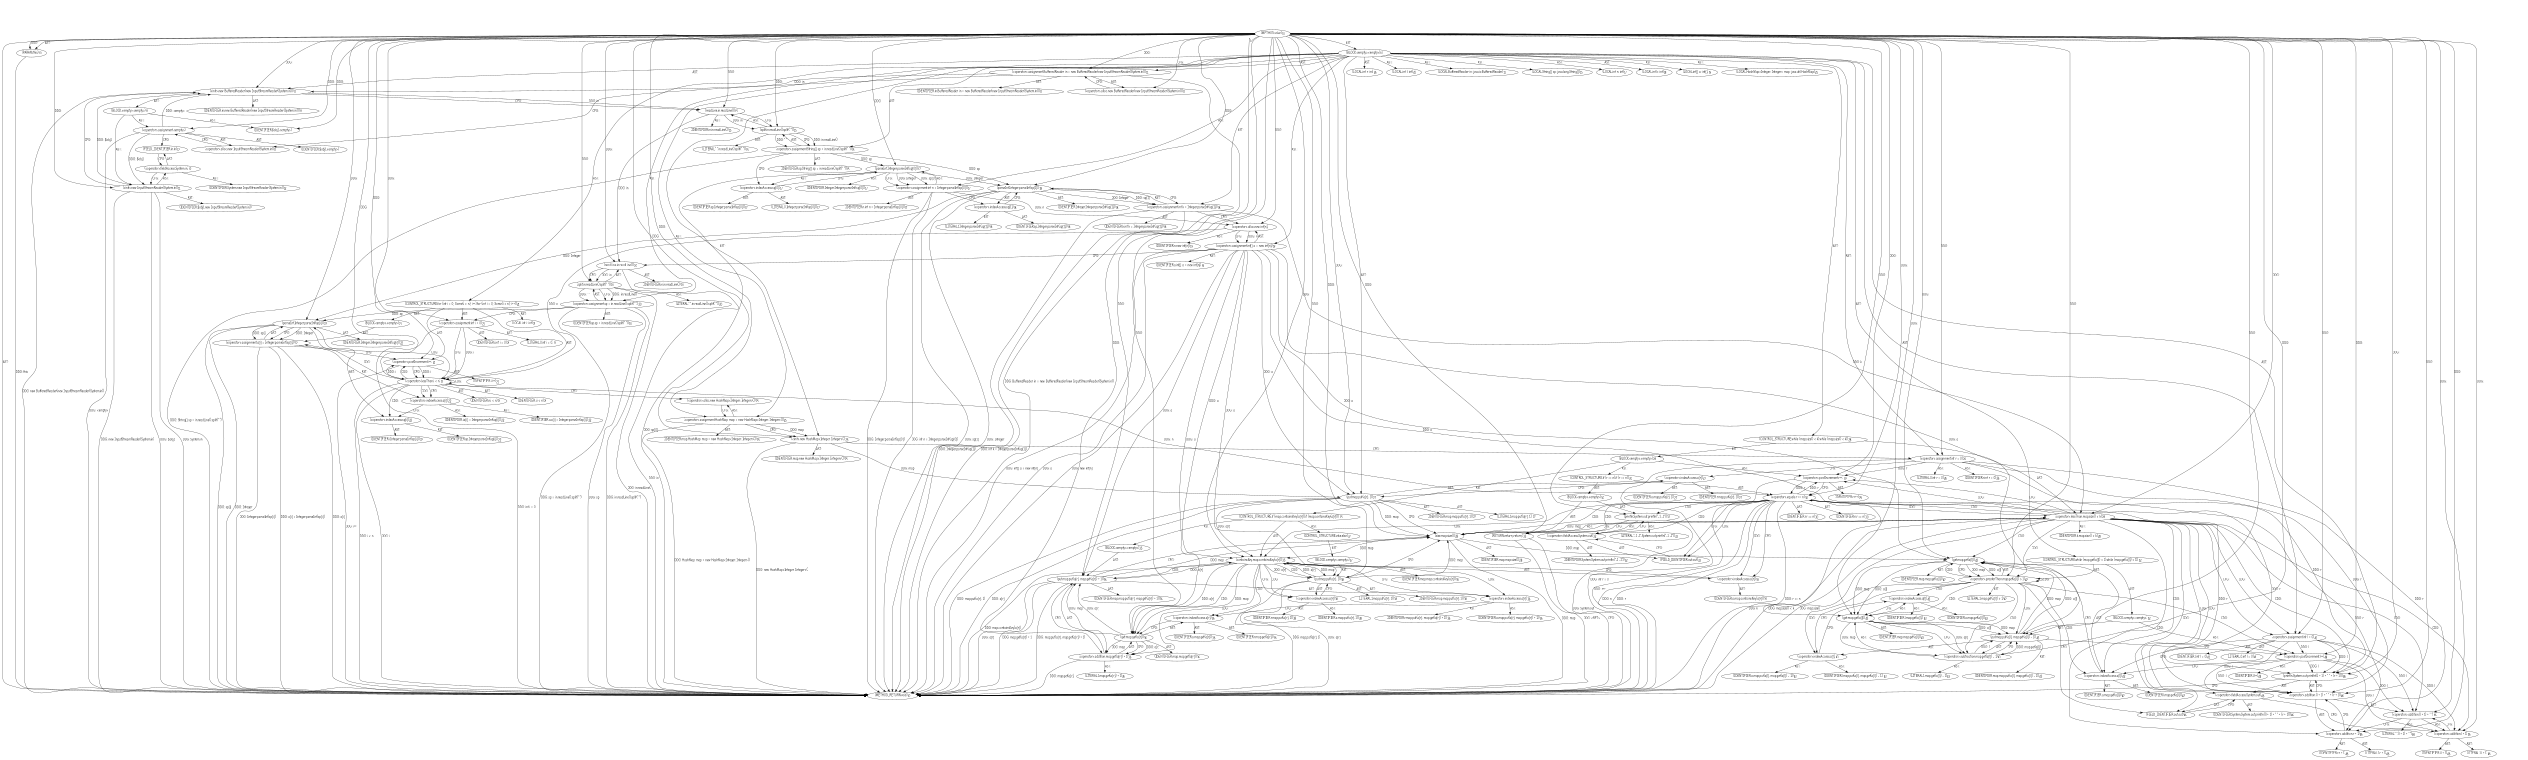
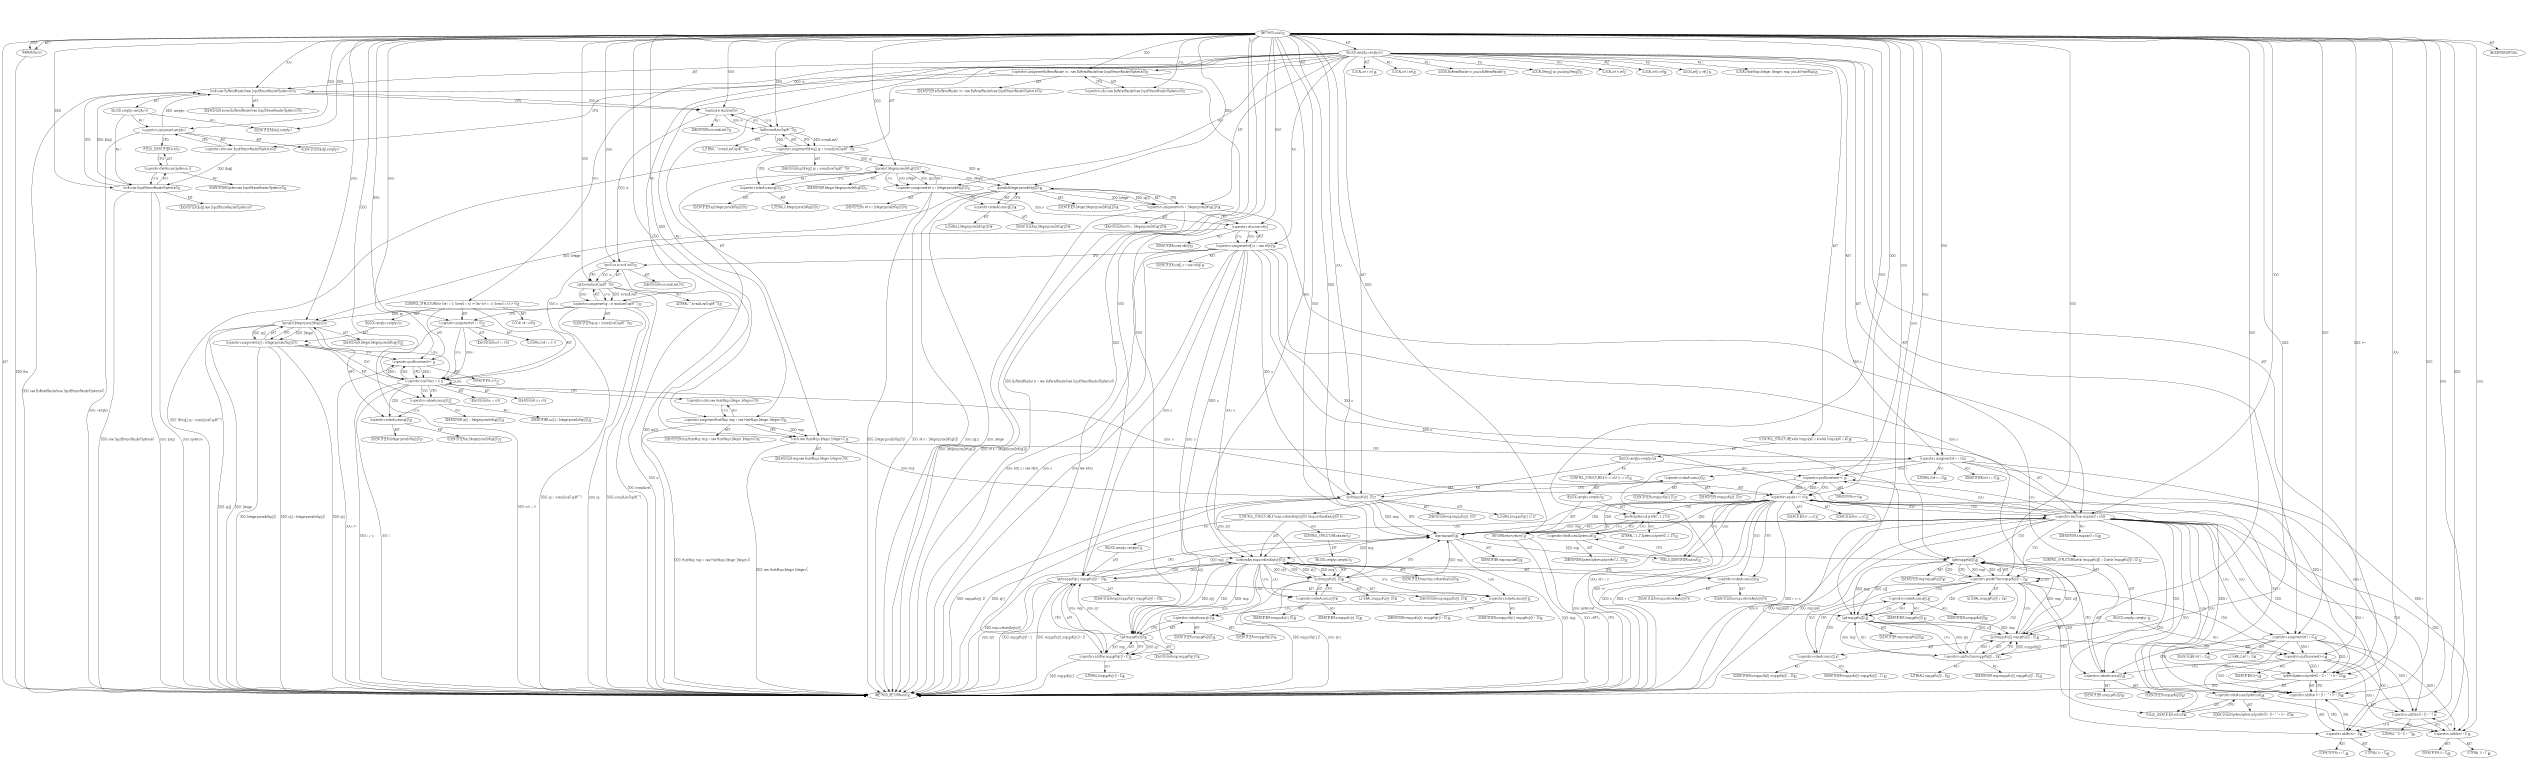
none -> (2504, 53)
(129, 156) -> (204, 172)
(2360, 343) -> (2360, 343)
none -> (1664, 599)
(2036, 658) -> (1989, 666)
